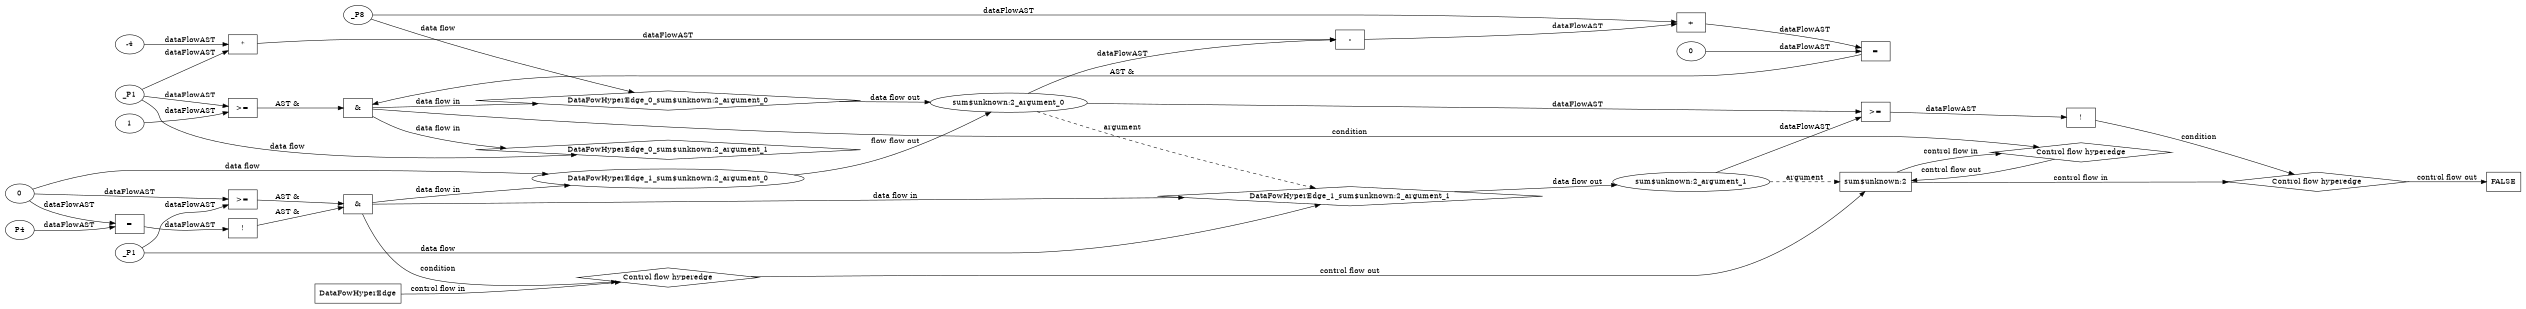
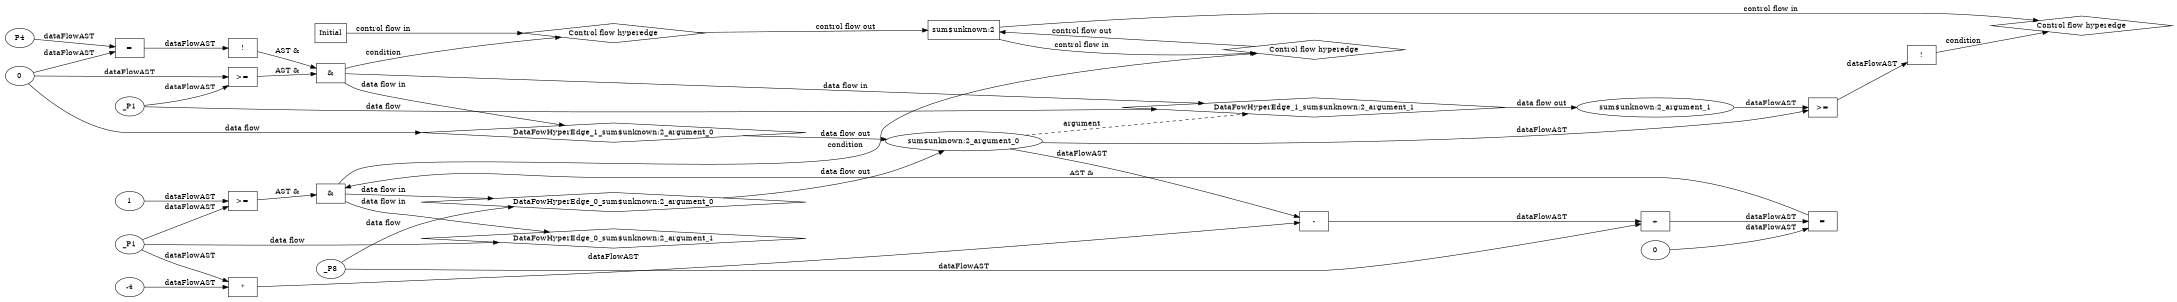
(895, 141) -> (846, 134)
(668, 179) -> (613, 133)
(1802, 182) -> none
(2504, 182) -> none
(358, 294) -> (331, 33)
